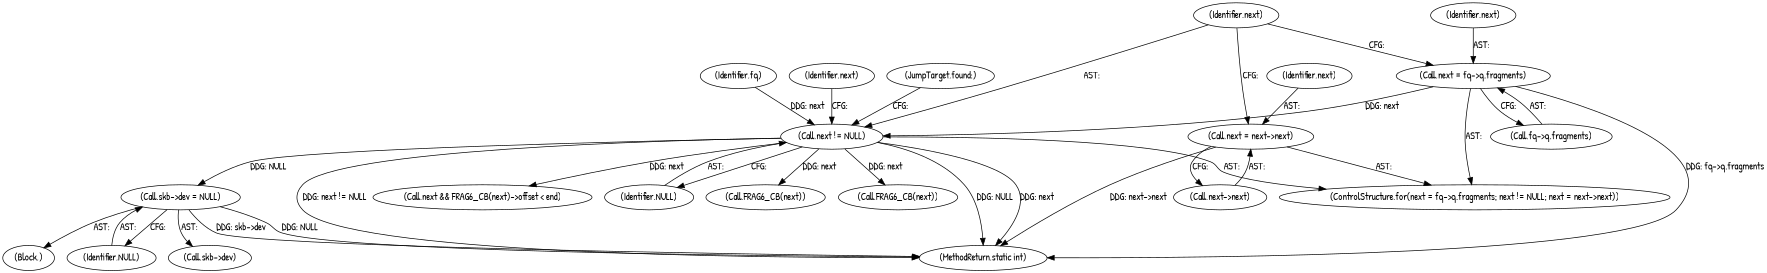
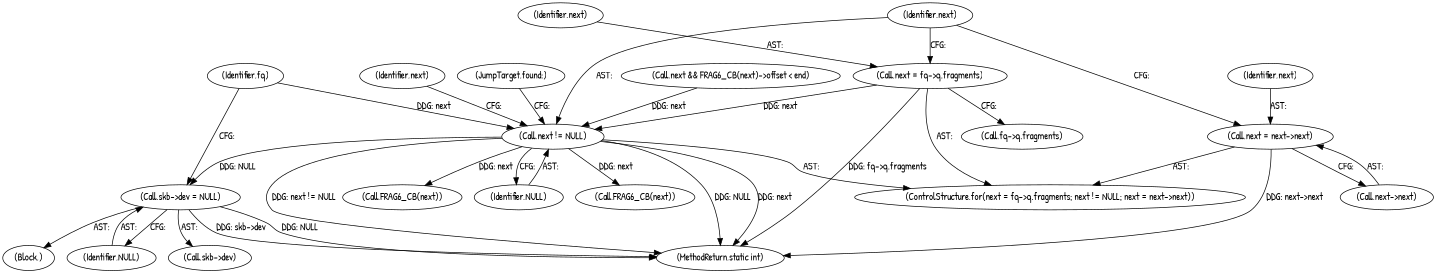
(1524, 106) -> none
none -> (215, 133)
(661, 160) -> (643, 106)
